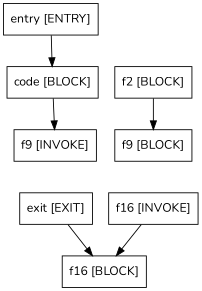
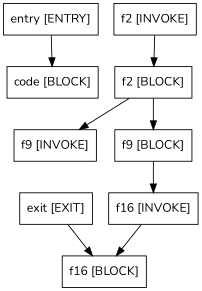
none -> (155, 19)
(54, 110) -> (108, 111)
none -> (153, 173)
